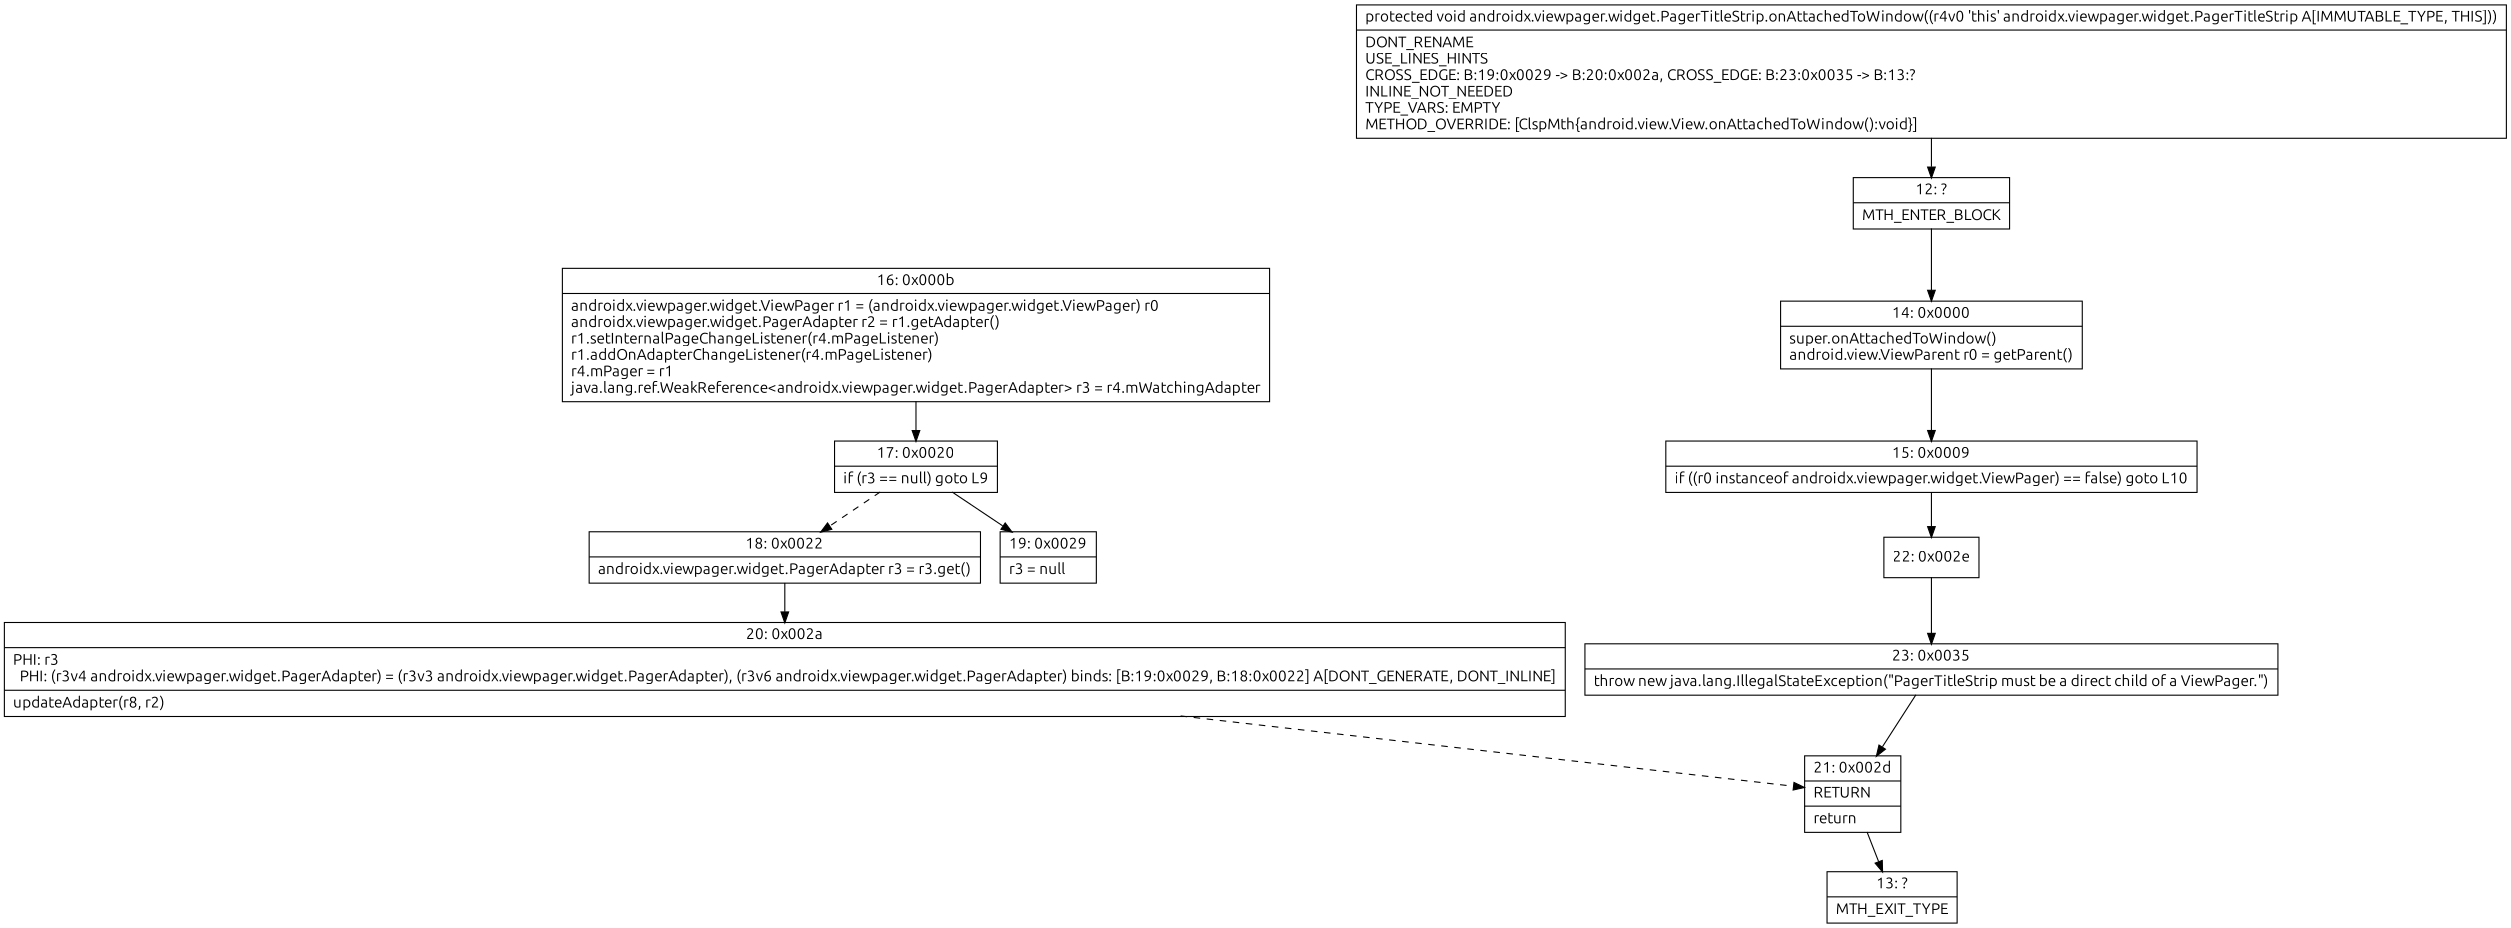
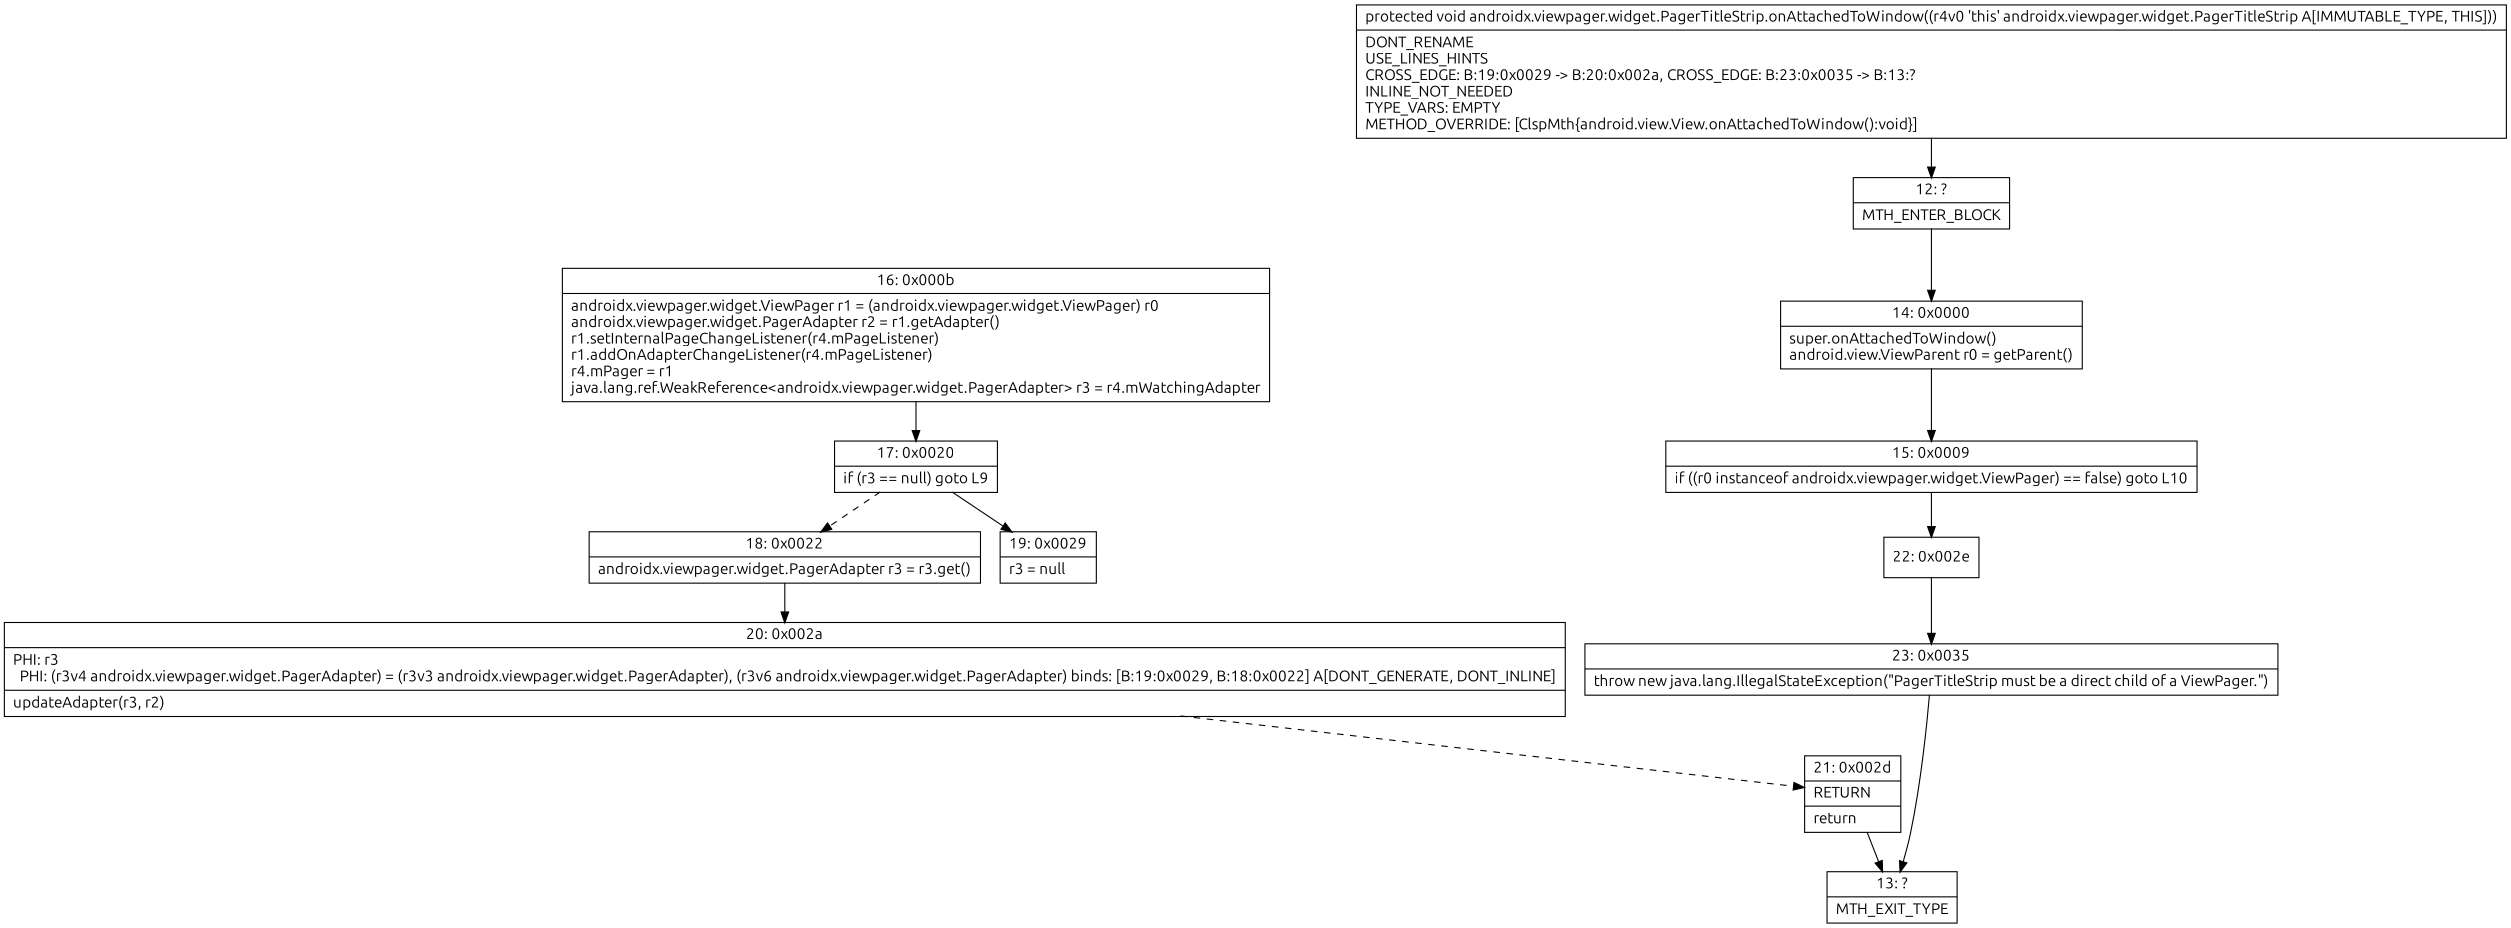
(89, 703) -> (89, 703)
(1899, 721) -> (1920, 779)
